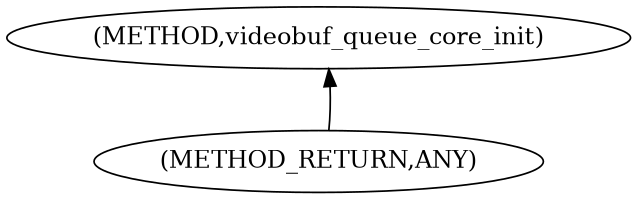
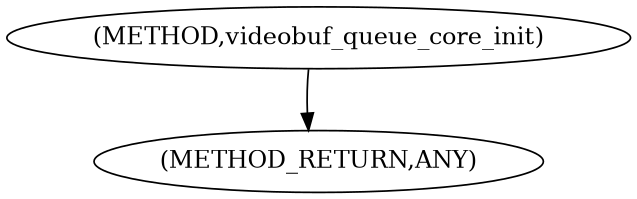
(330, 108) -> (307, 91)
